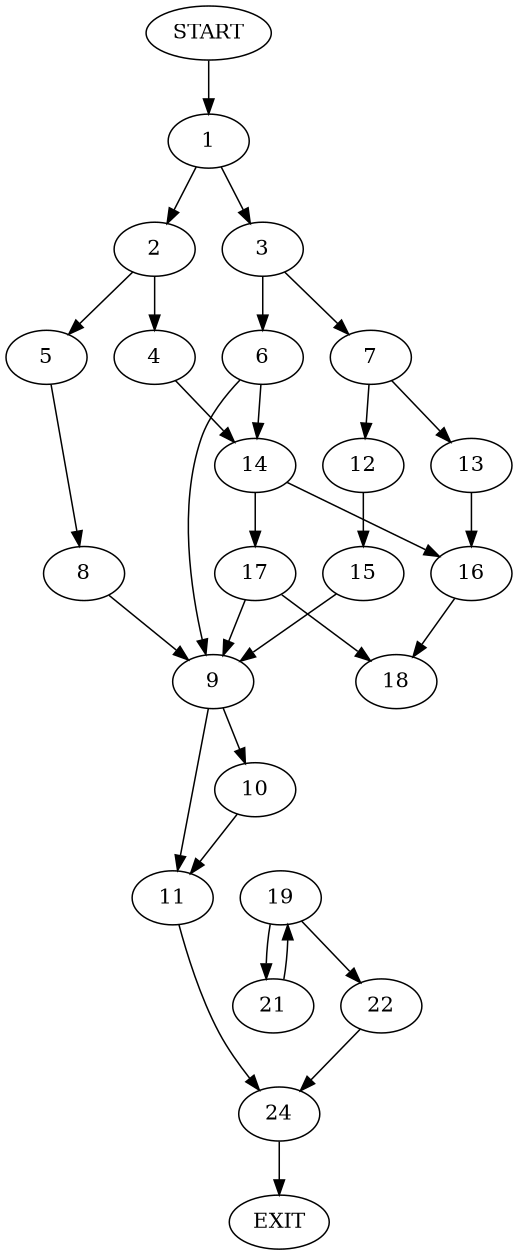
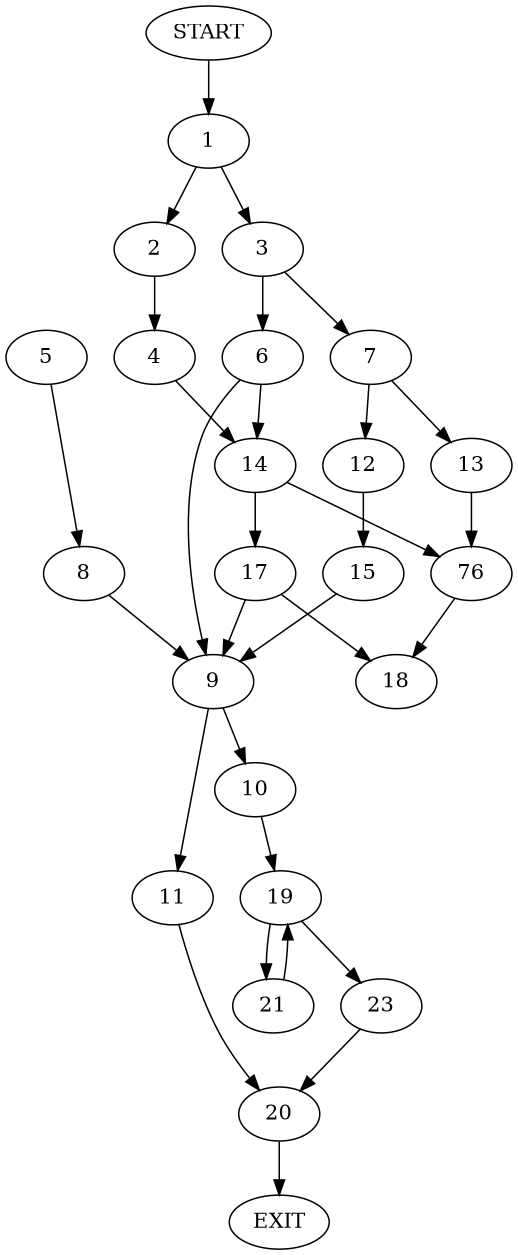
(106, 298) -> none
(471, 574) -> (471, 574)
(219, 838) -> (266, 836)
(381, 1006) -> (381, 1006)
(279, 1114) -> (279, 1114)
